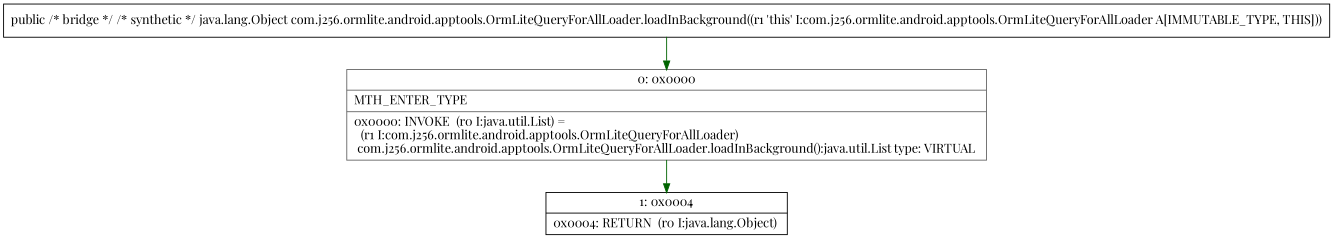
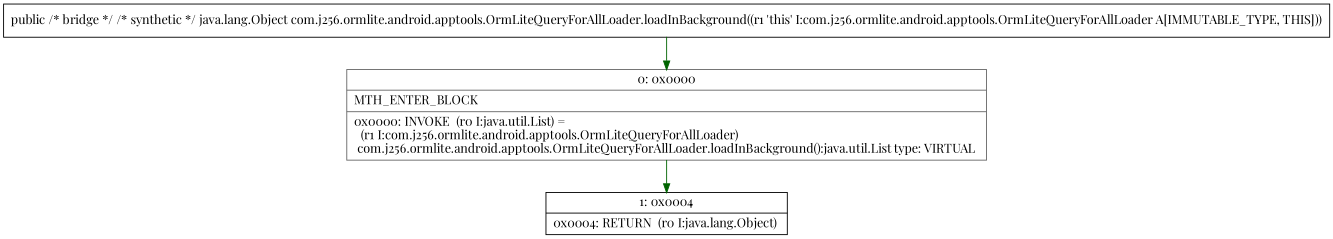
(411, 100) -> (416, 100)
